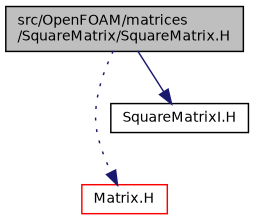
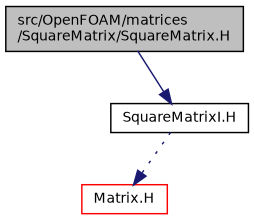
(96, 111) -> (156, 153)
